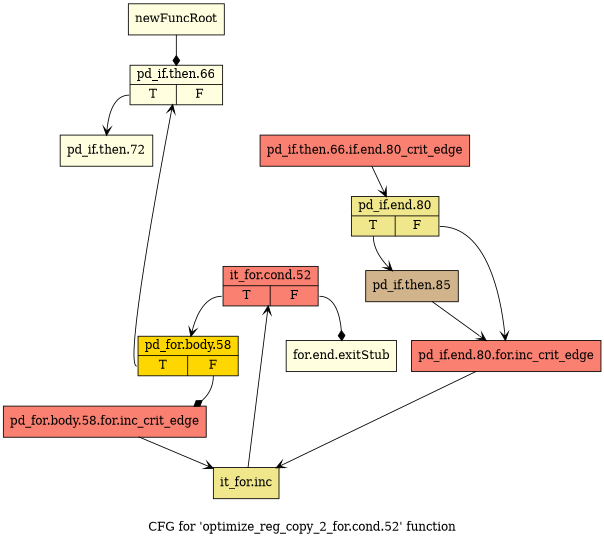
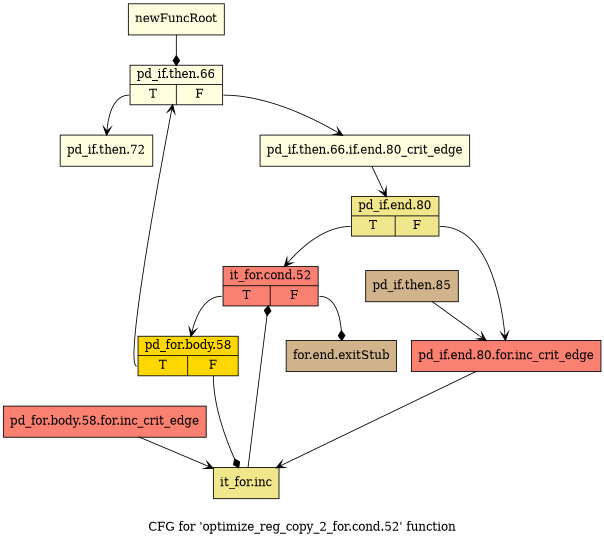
none -> (282, 106)
(365, 151) -> (365, 151)
(377, 252) -> (317, 237)
(341, 356) -> (341, 356)
(211, 389) -> (220, 418)
(258, 391) -> (258, 391)
